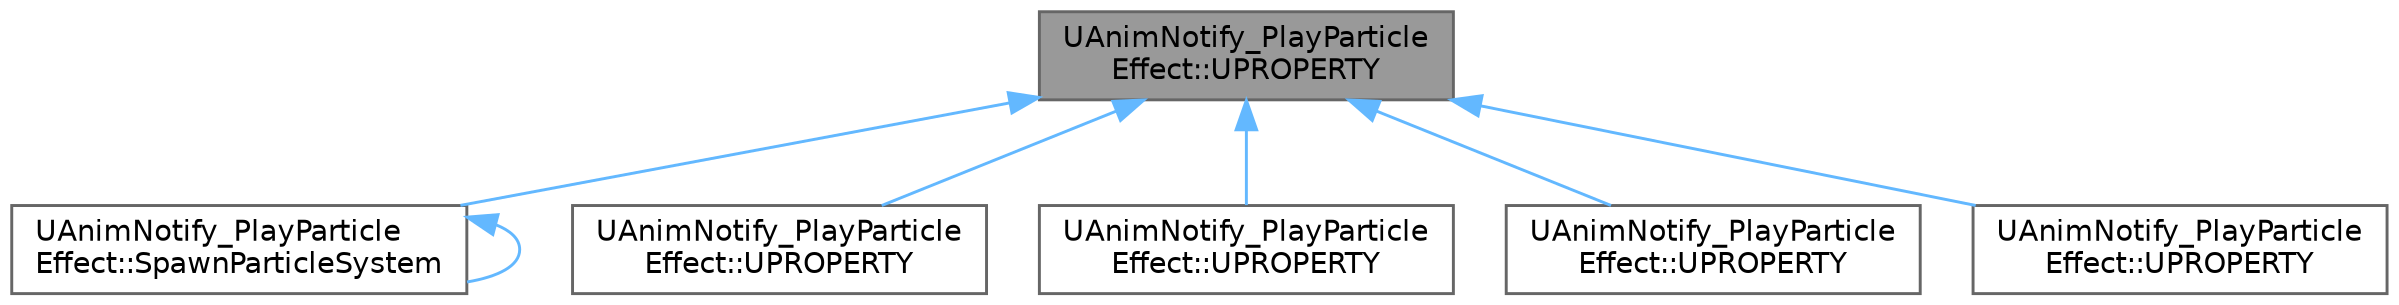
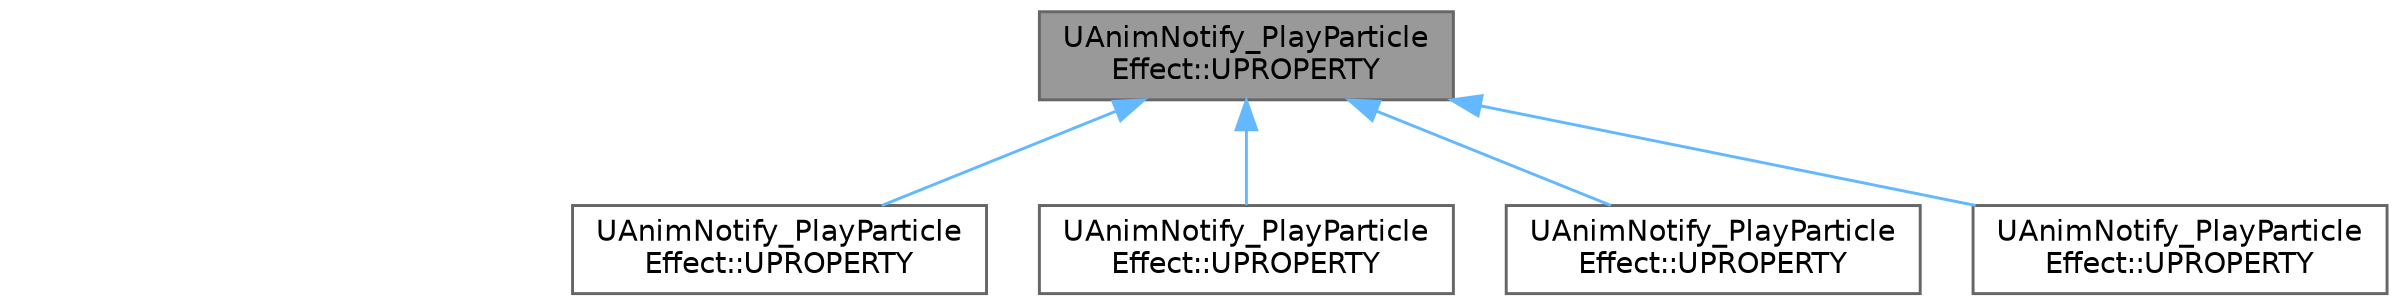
(239, 250) -> none
